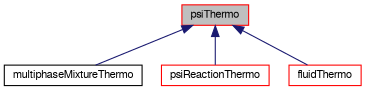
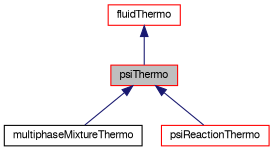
(275, 48) -> (144, 51)
